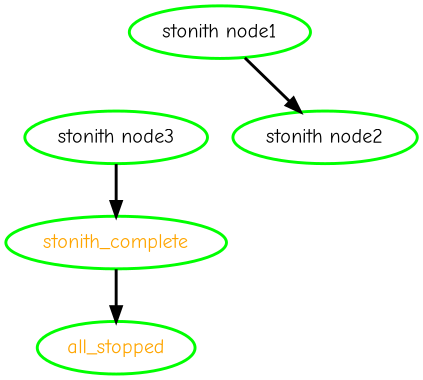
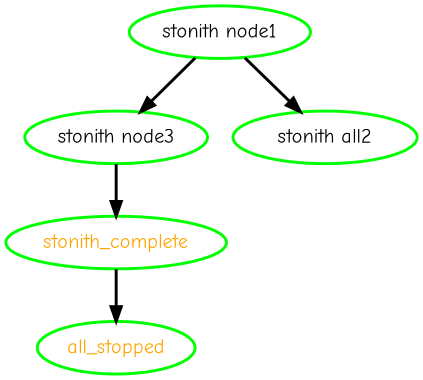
none -> (173, 80)
(325, 137) -> (325, 137)
